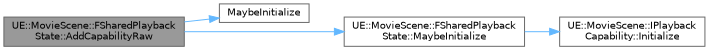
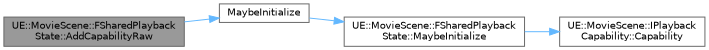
(259, 32) -> (322, 19)
(632, 32) -> (632, 32)
